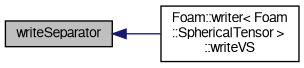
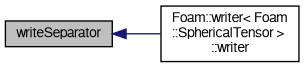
(230, 34) -> (230, 34)
